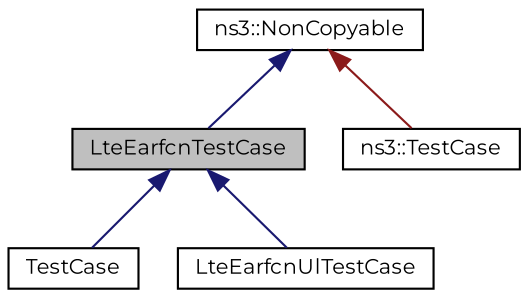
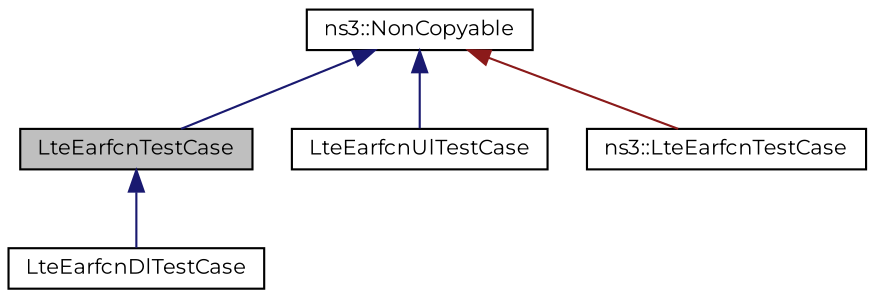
(431, 149) -> (727, 149)
(255, 217) -> (420, 101)
(74, 268) -> (136, 268)
